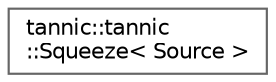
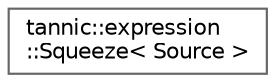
(138, 41) -> (138, 41)
